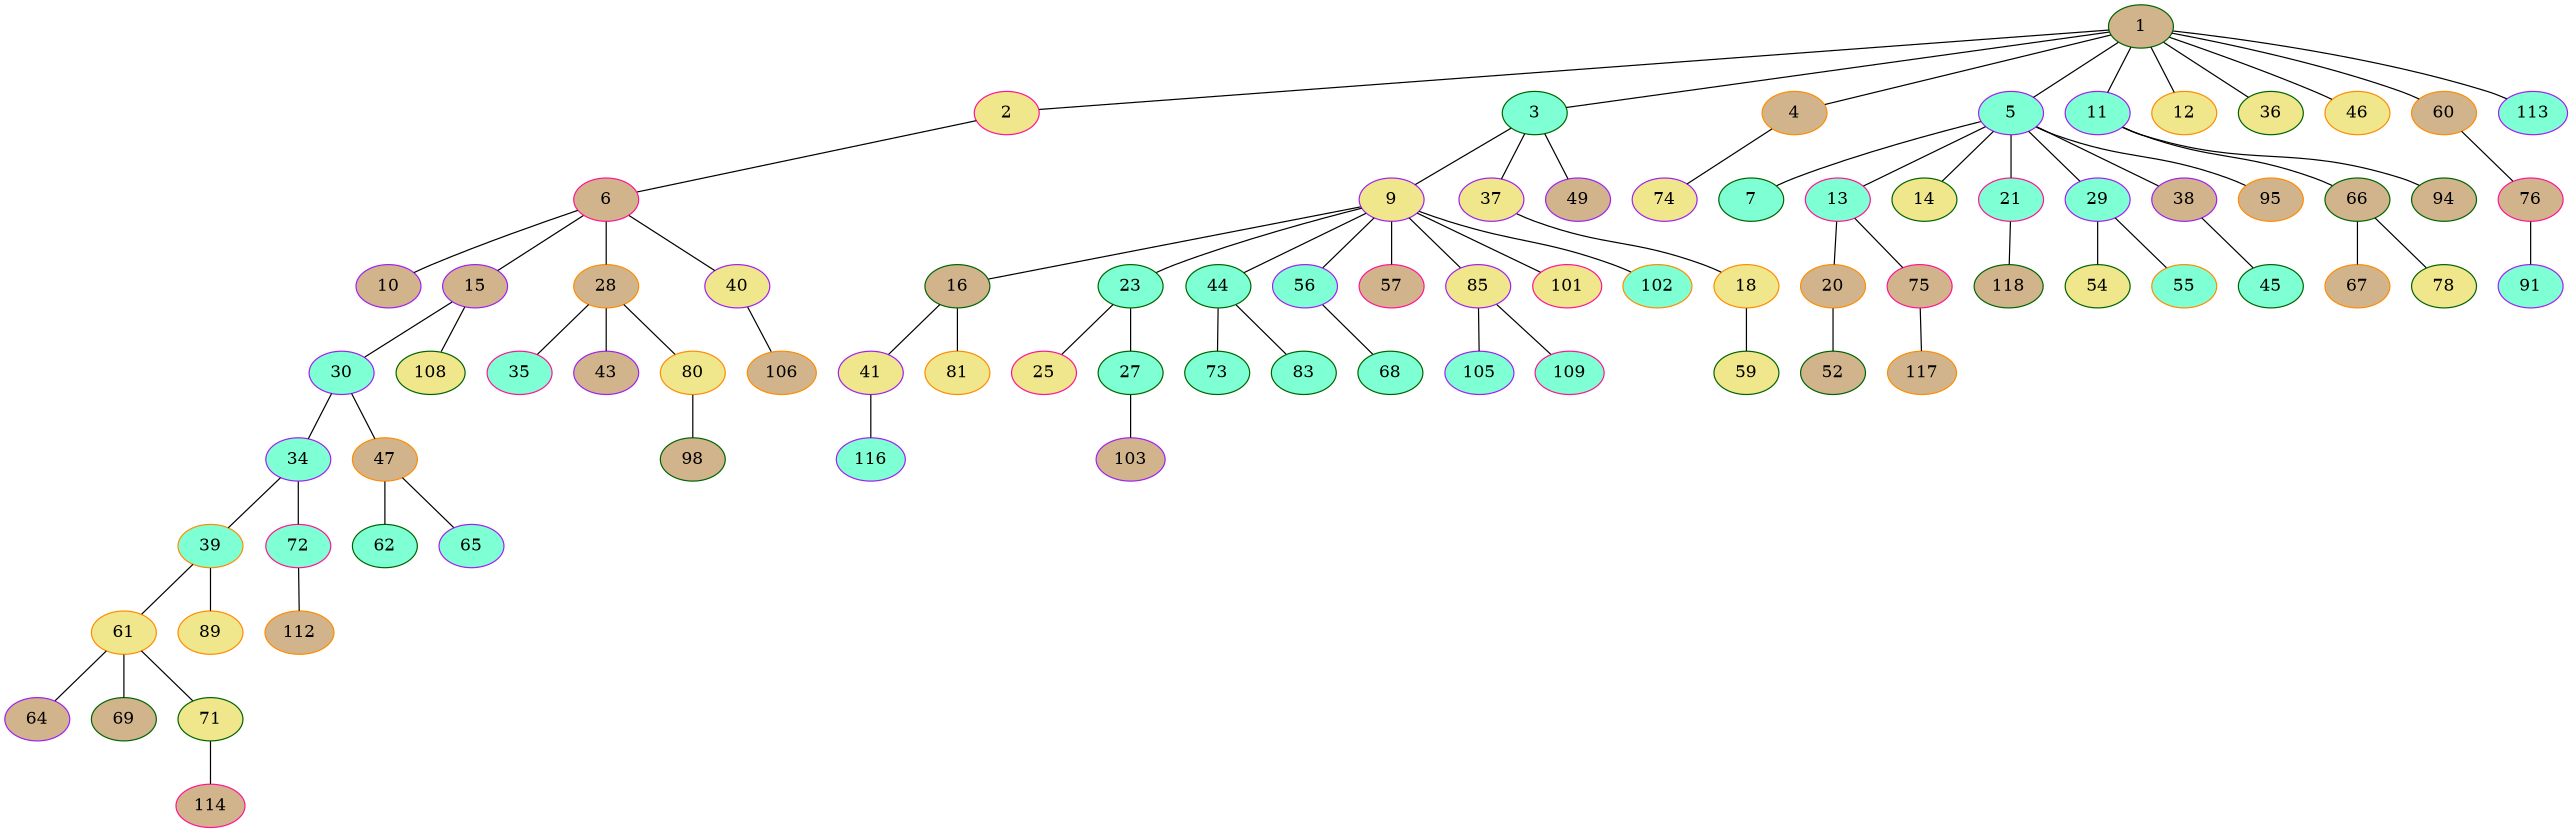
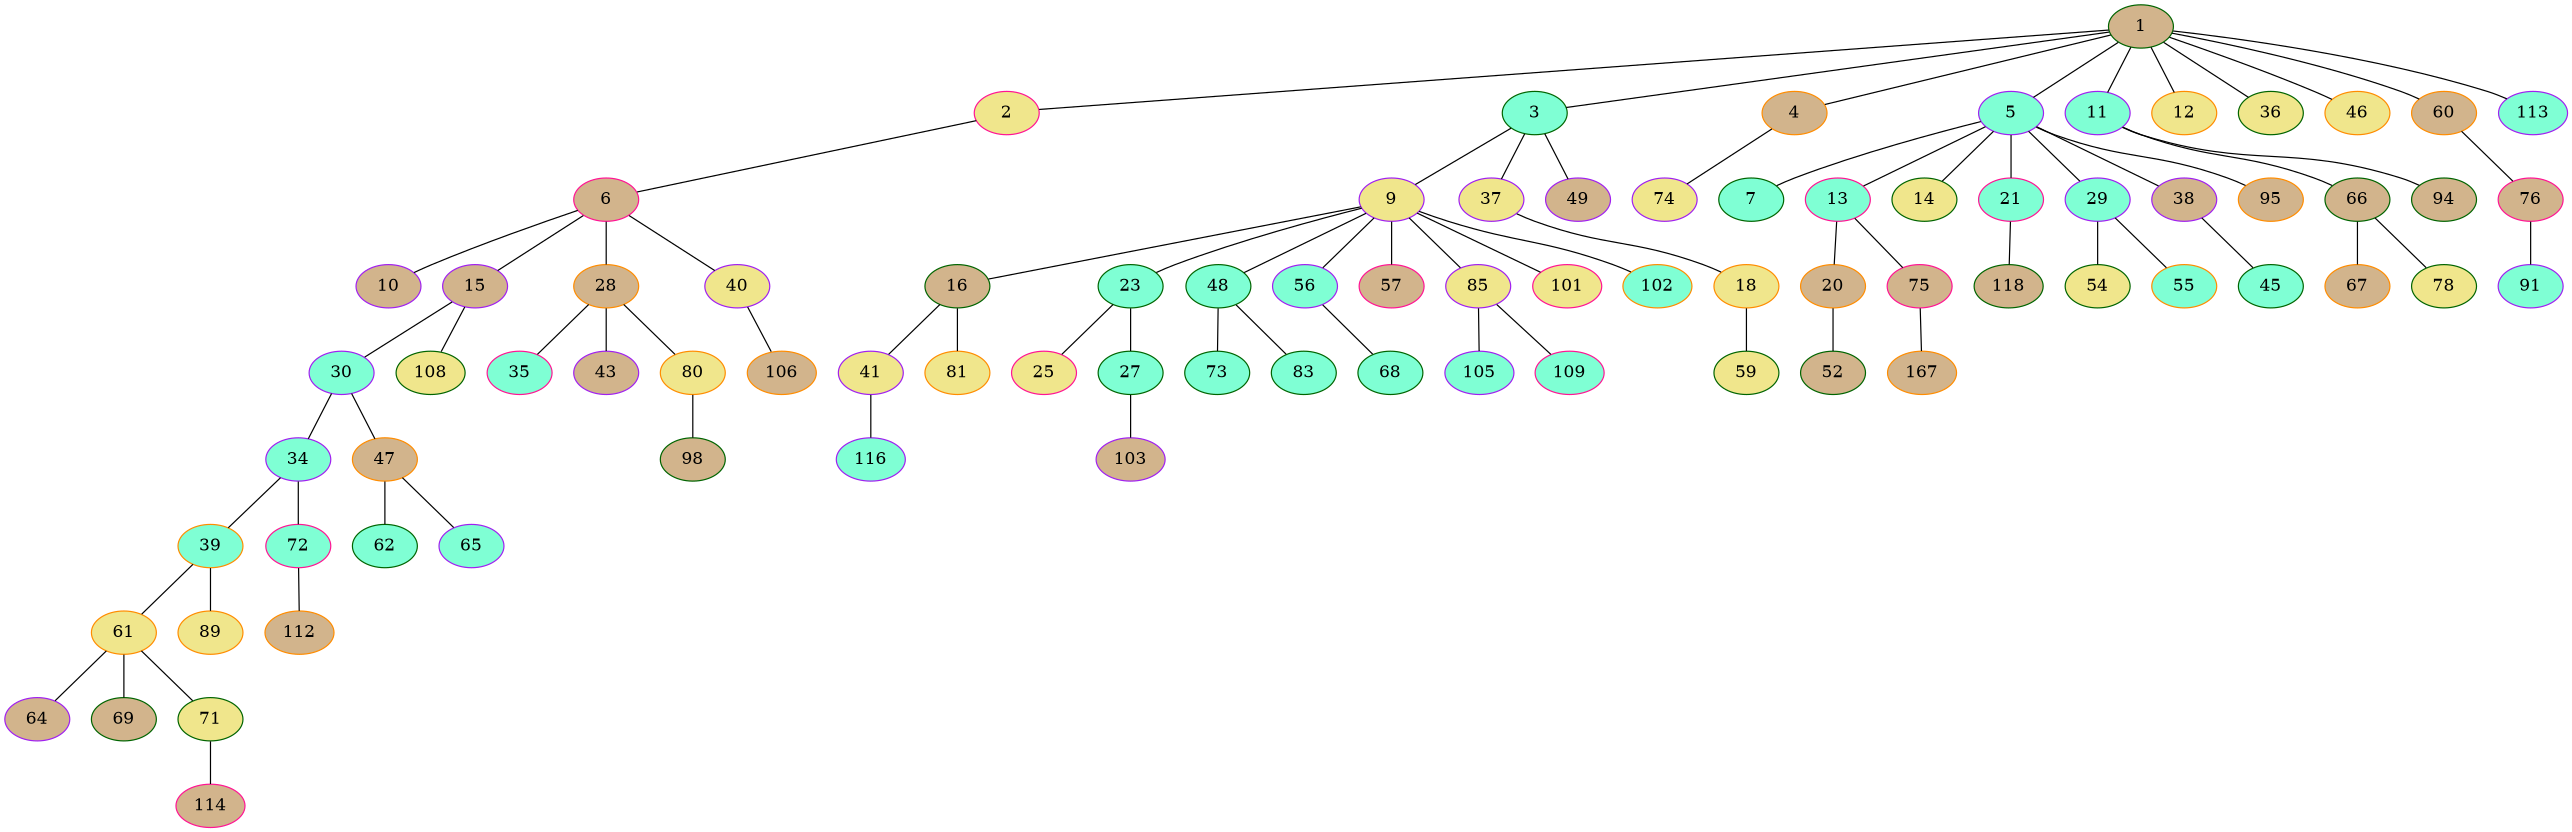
(1218, 286) -> (1218, 286)
(1922, 373) -> (1922, 373)
